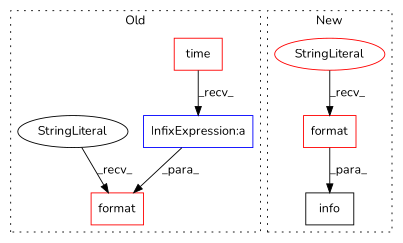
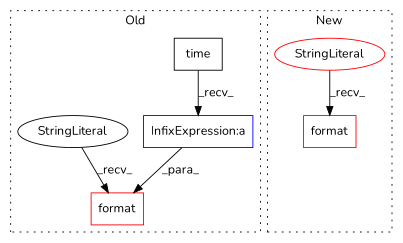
(198, 54) -> (198, 54)
(330, 209) -> none
